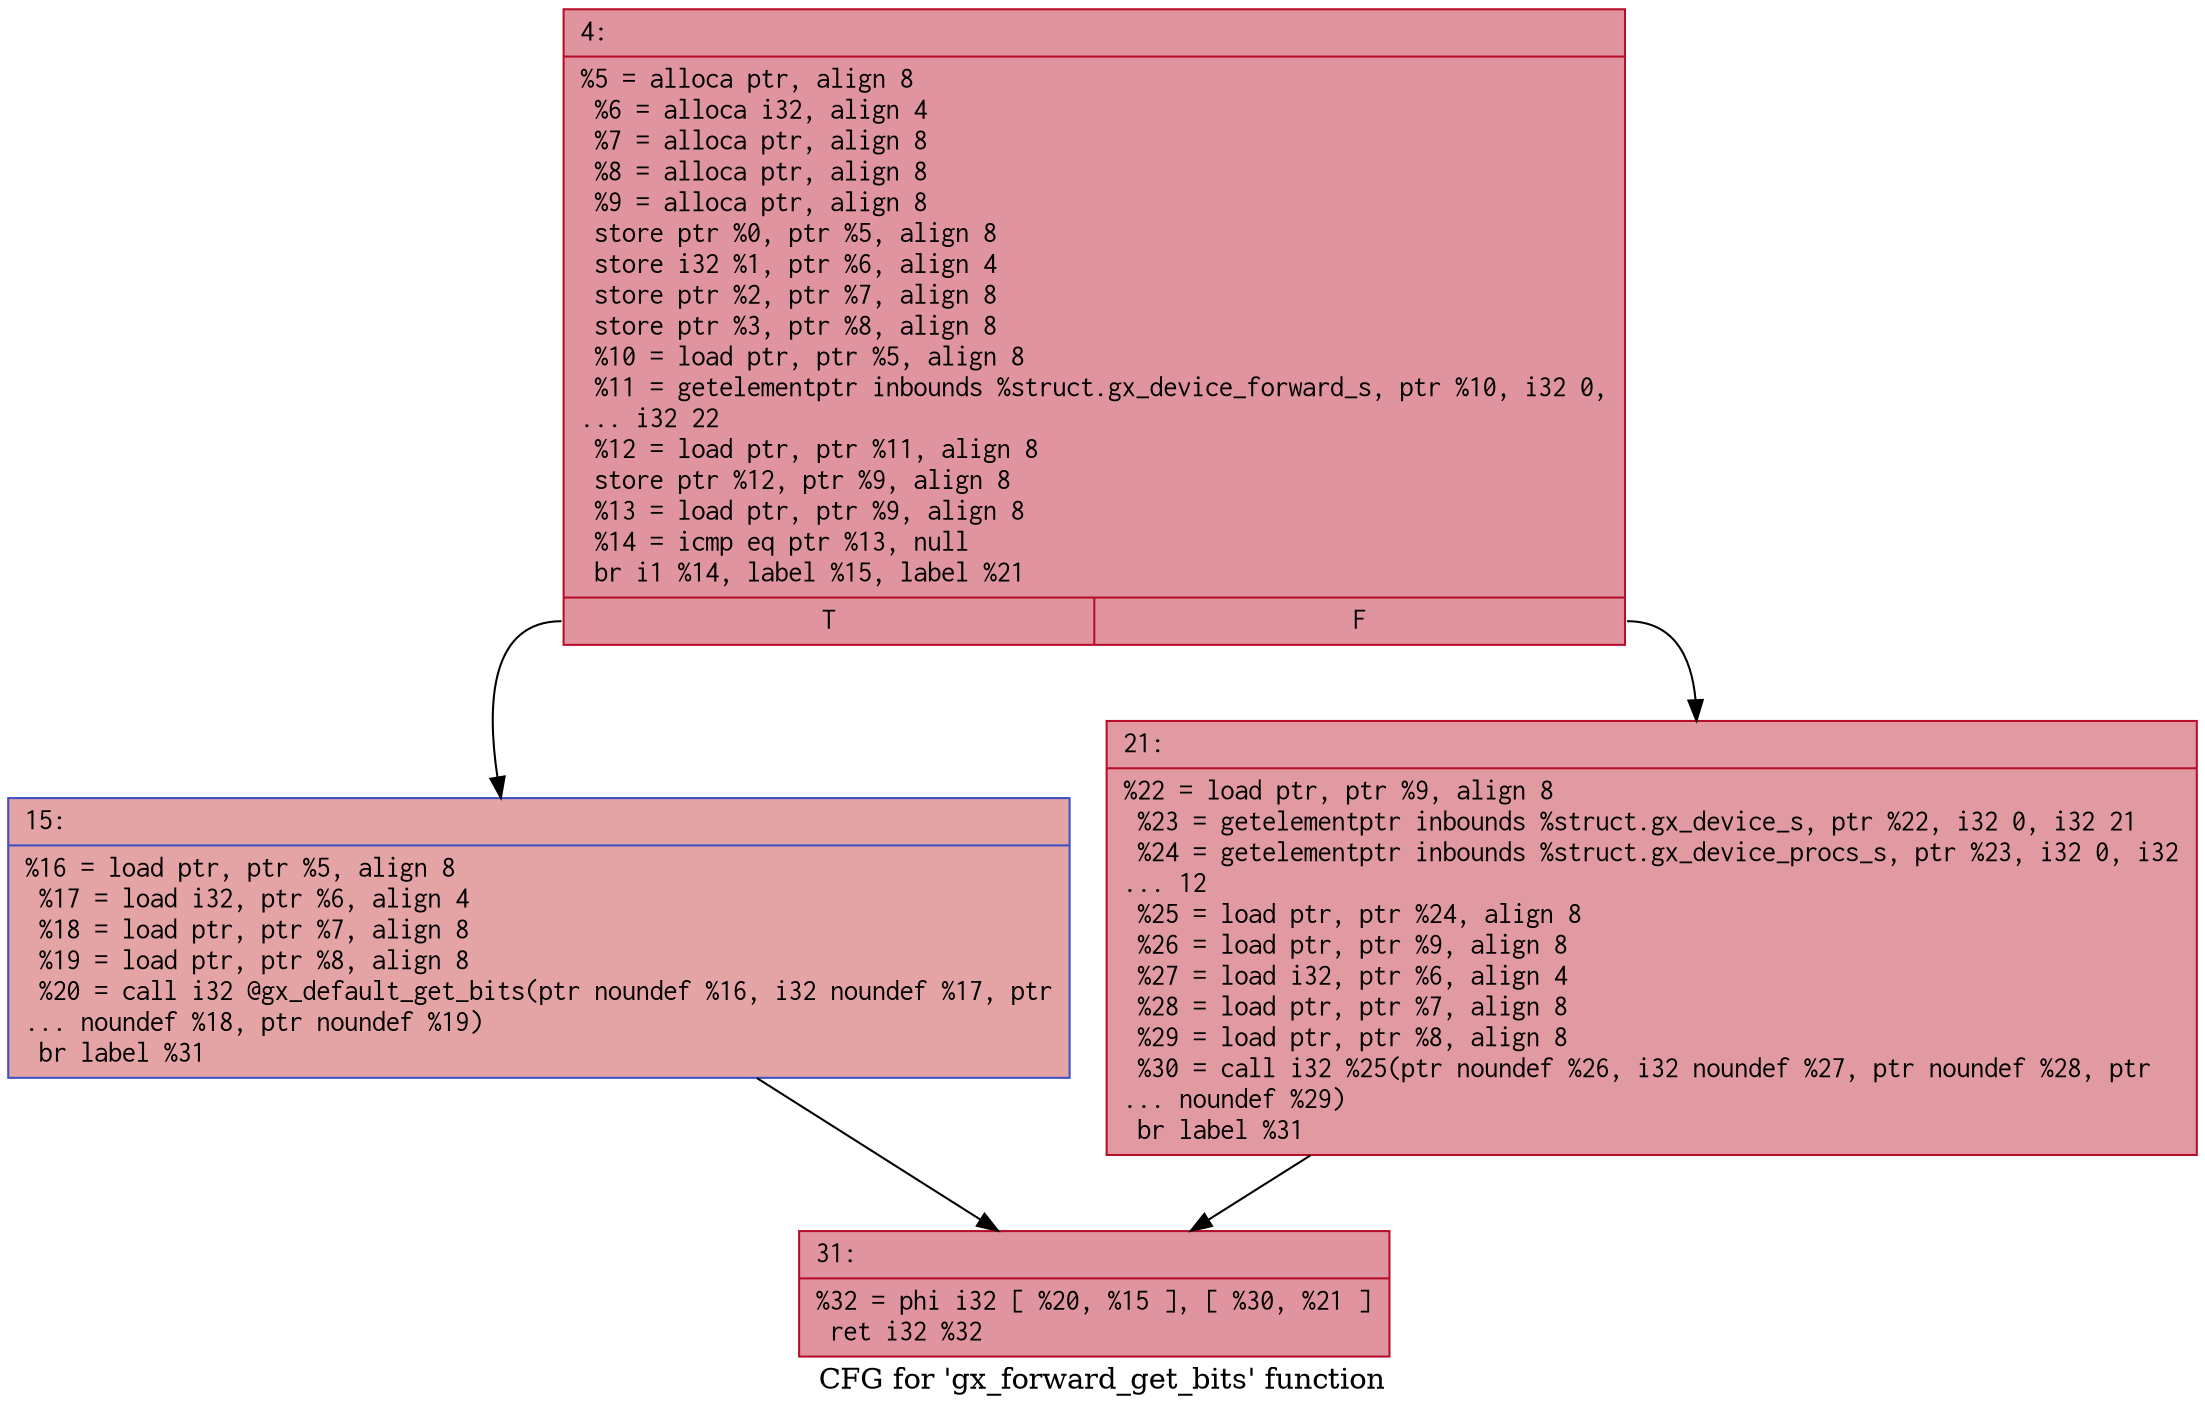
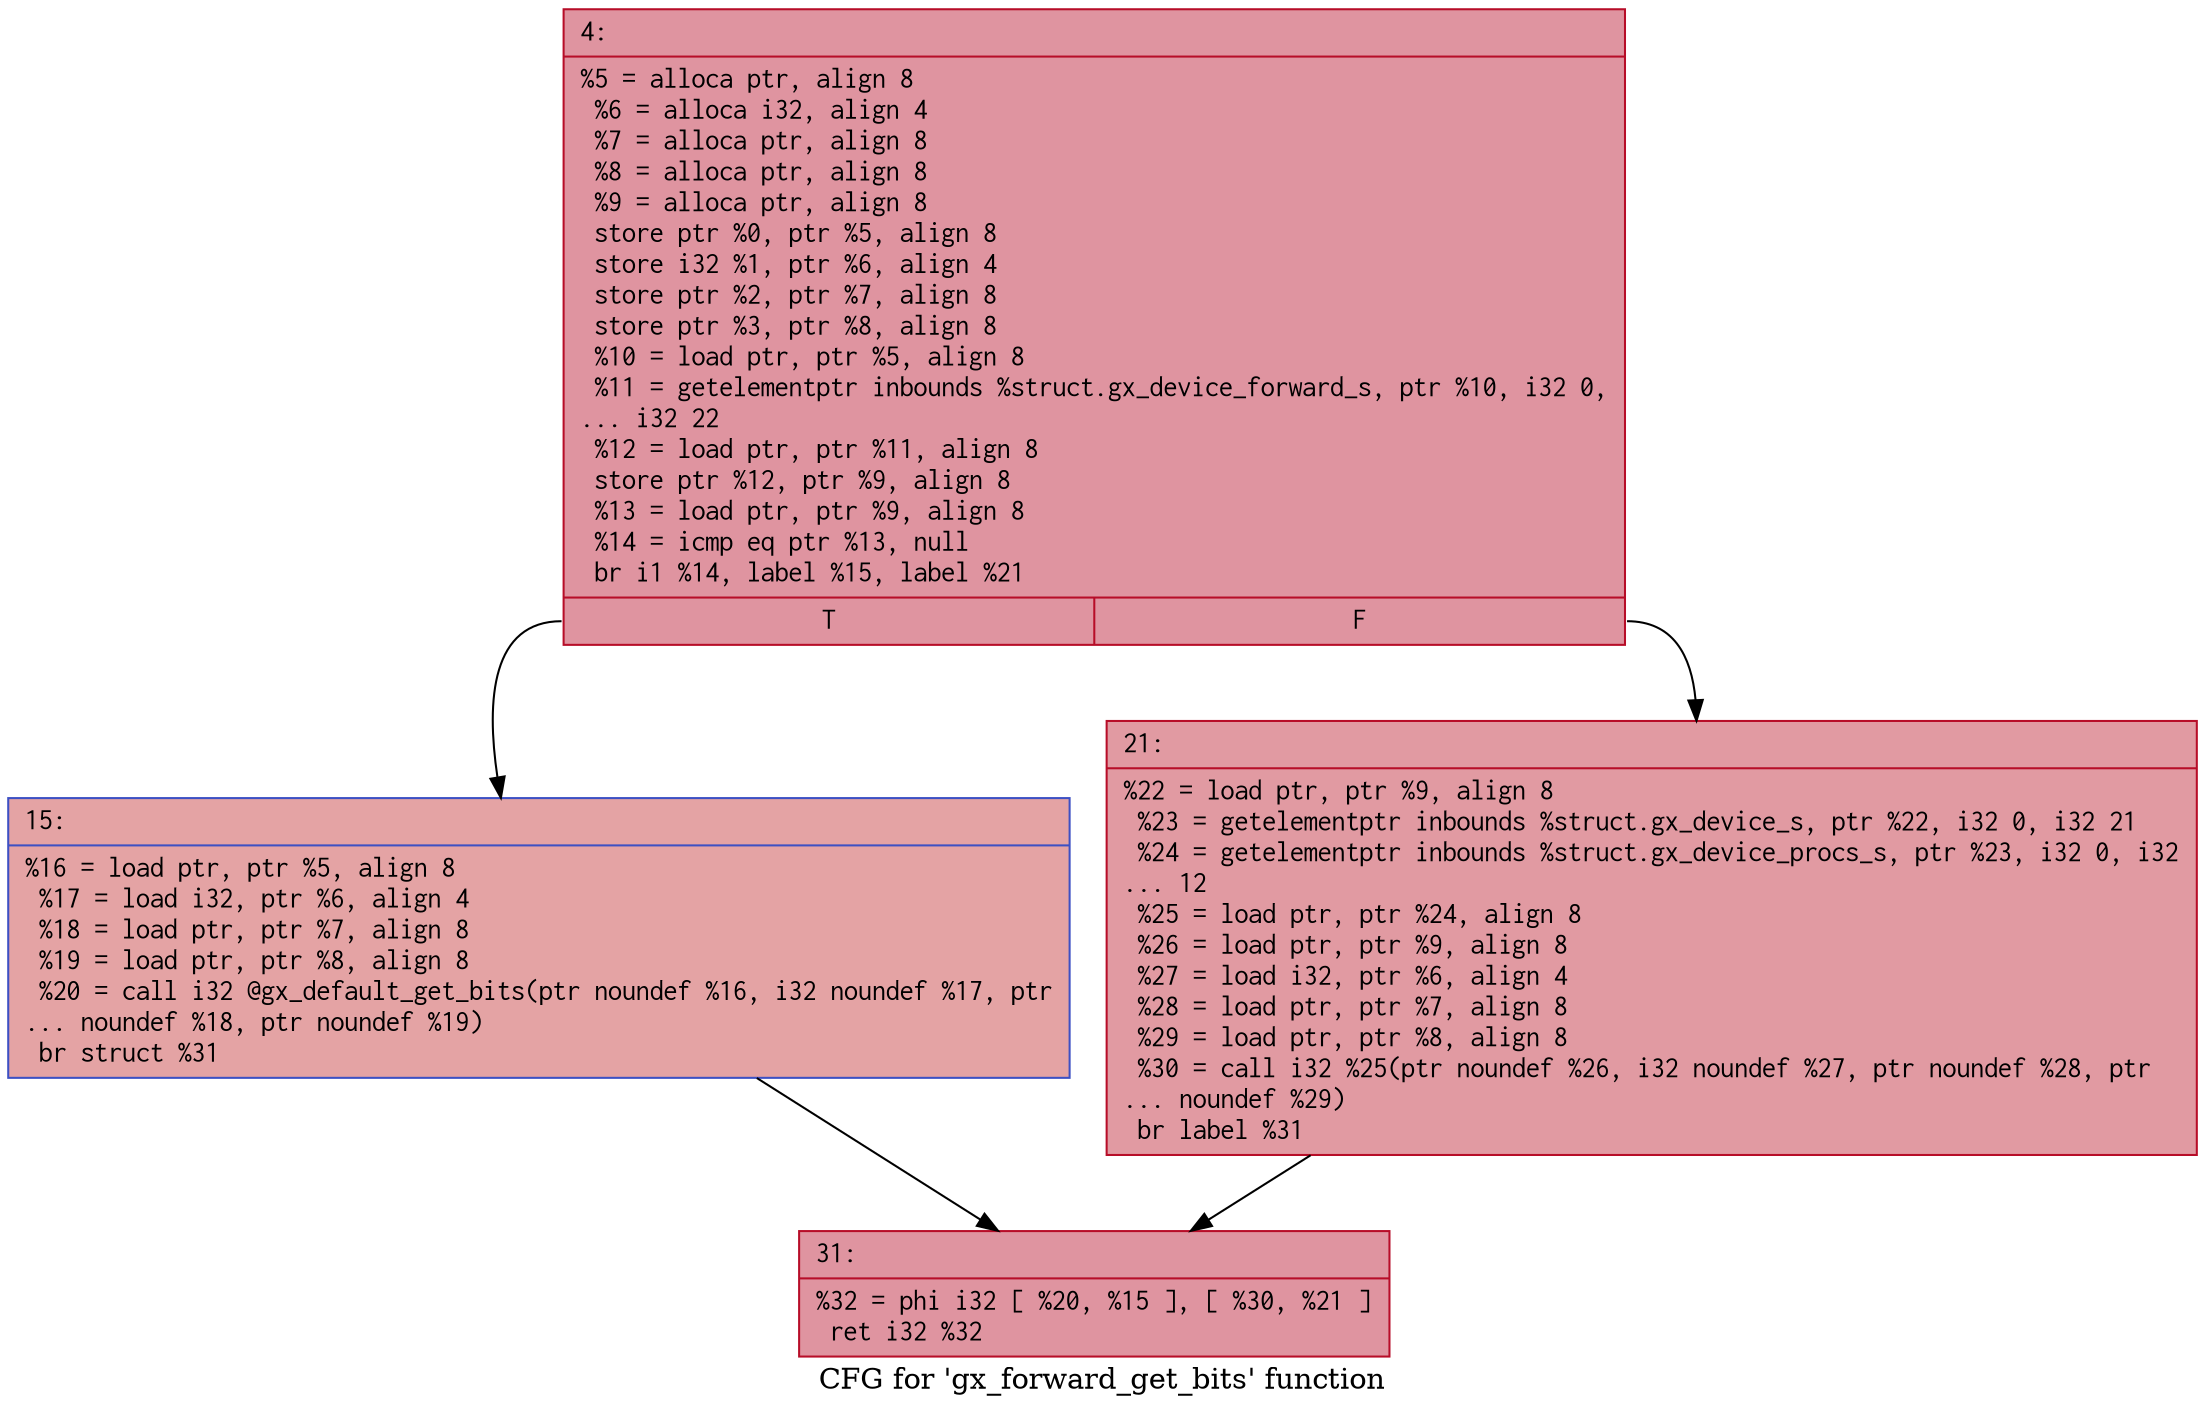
(115, 1053) -> (122, 1053)
